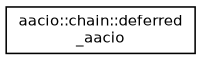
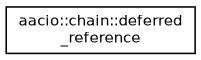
(101, 30) -> (101, 30)
